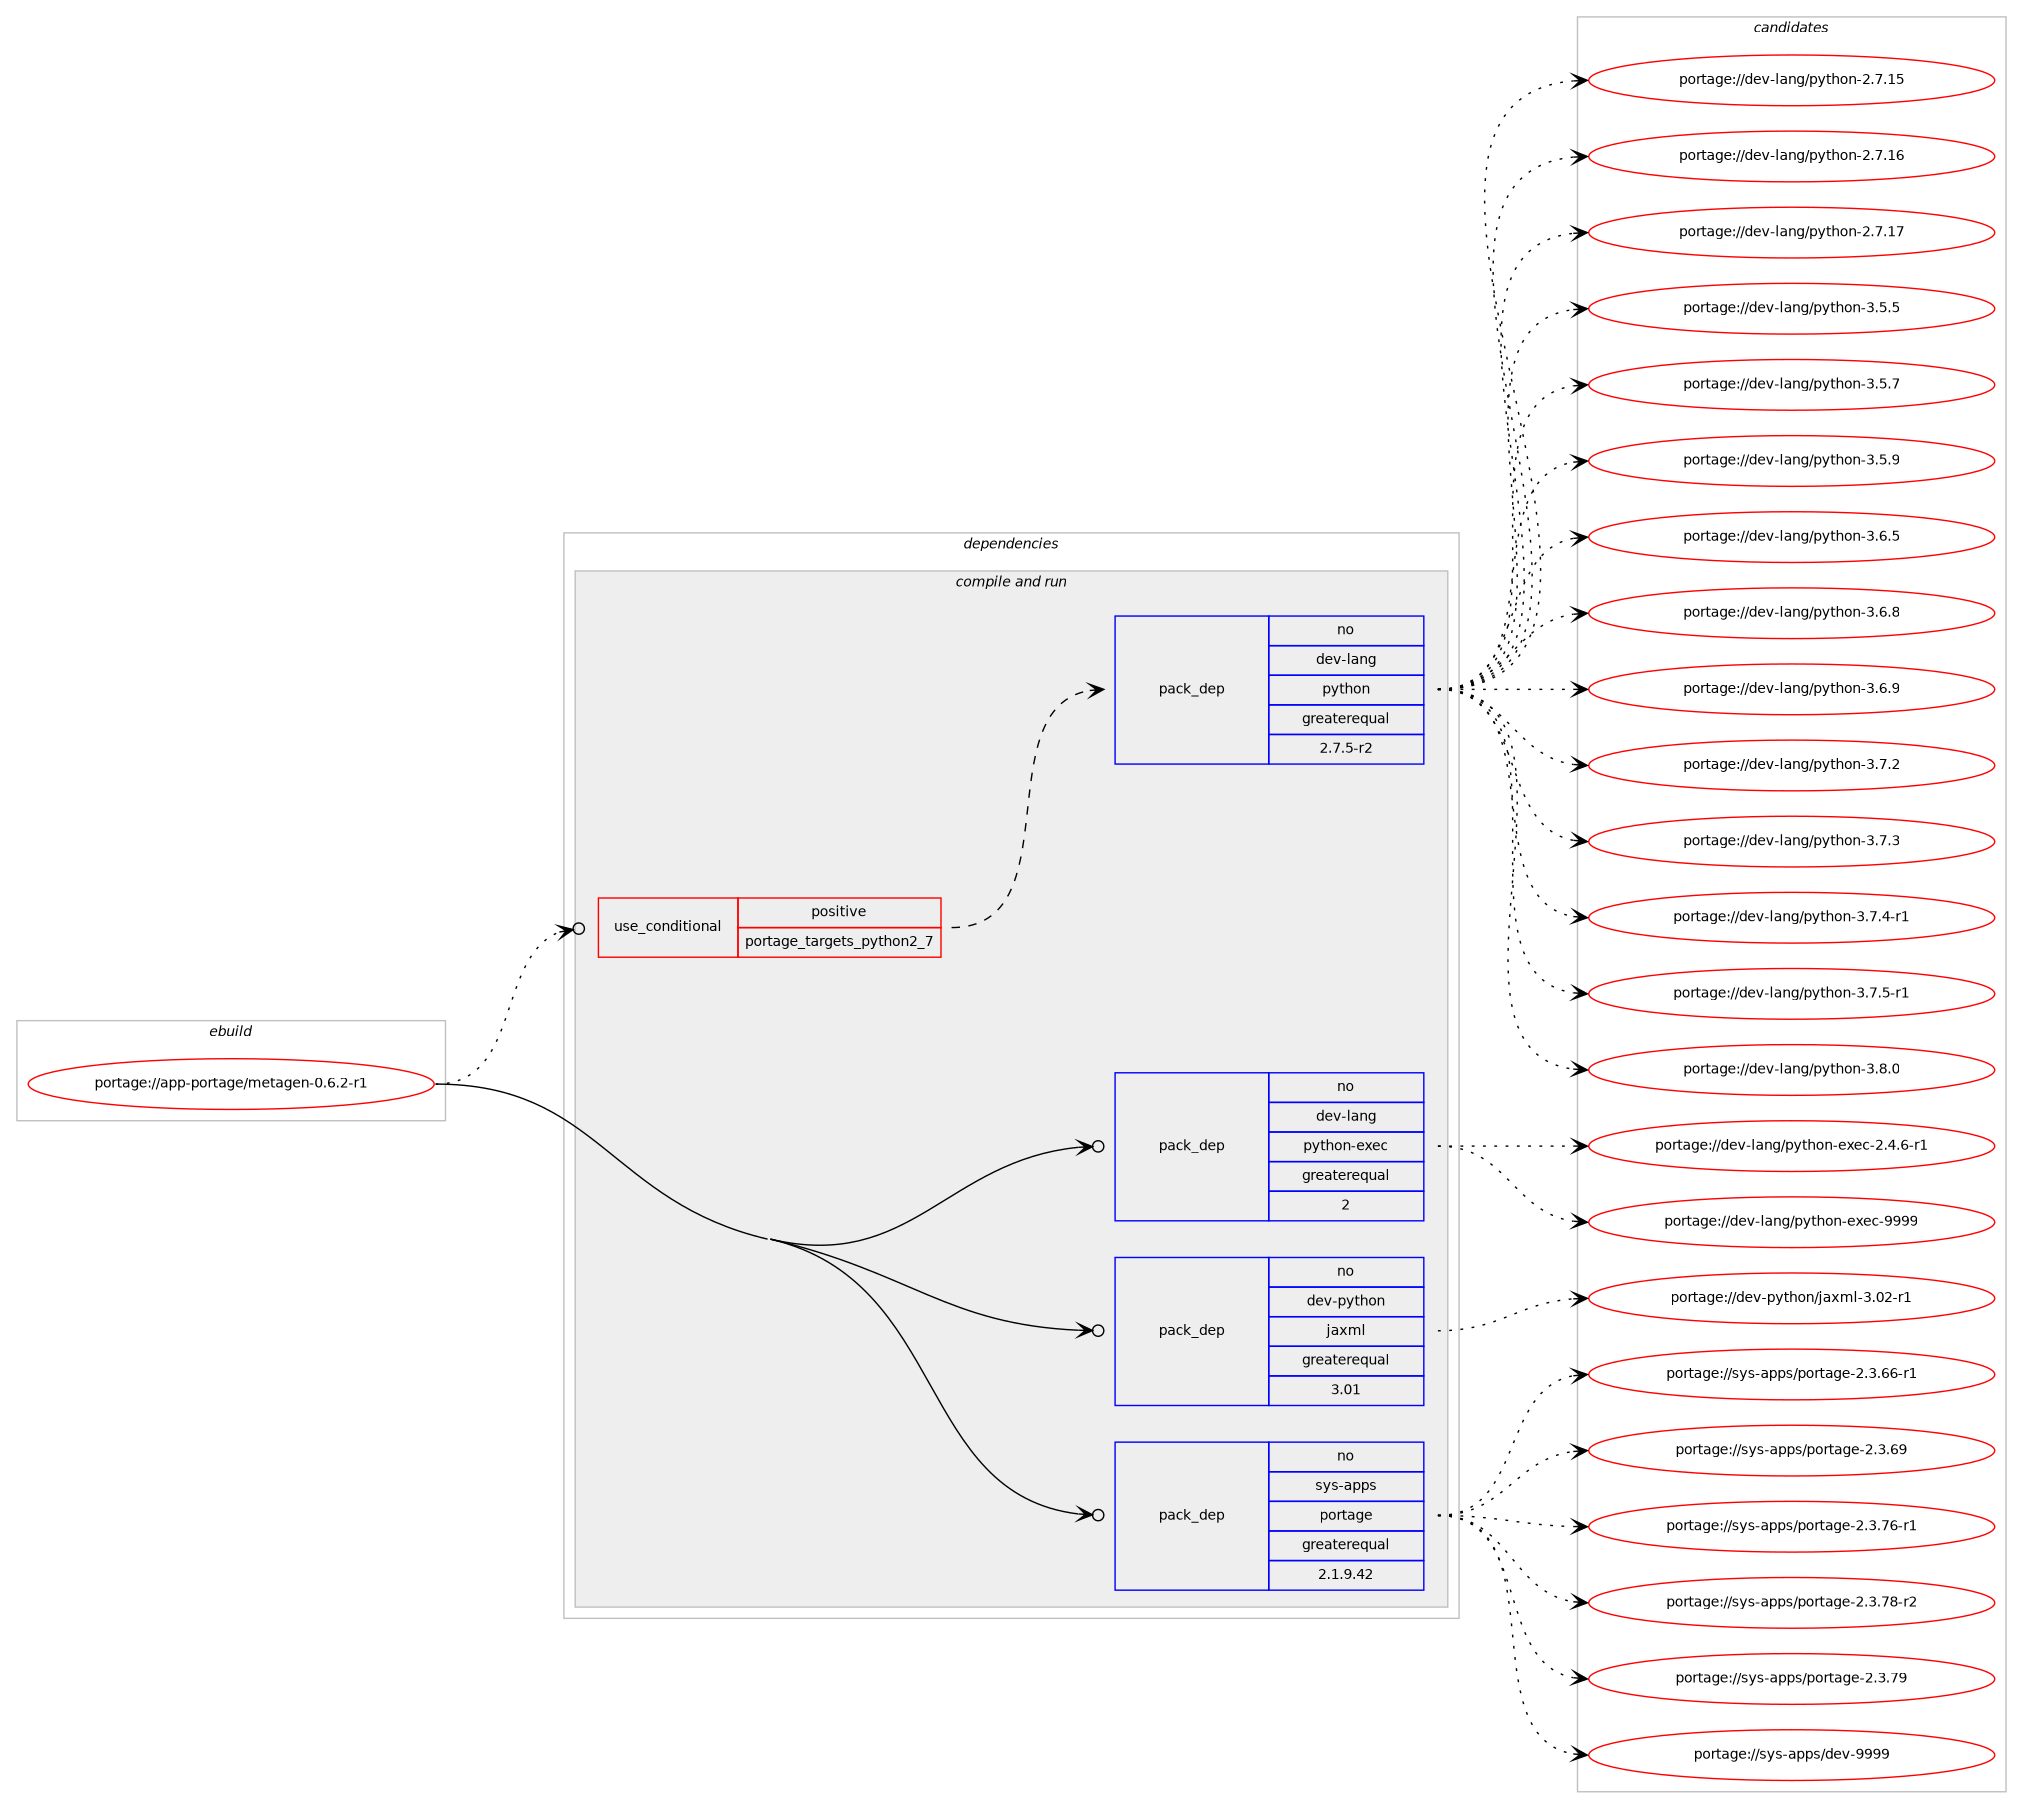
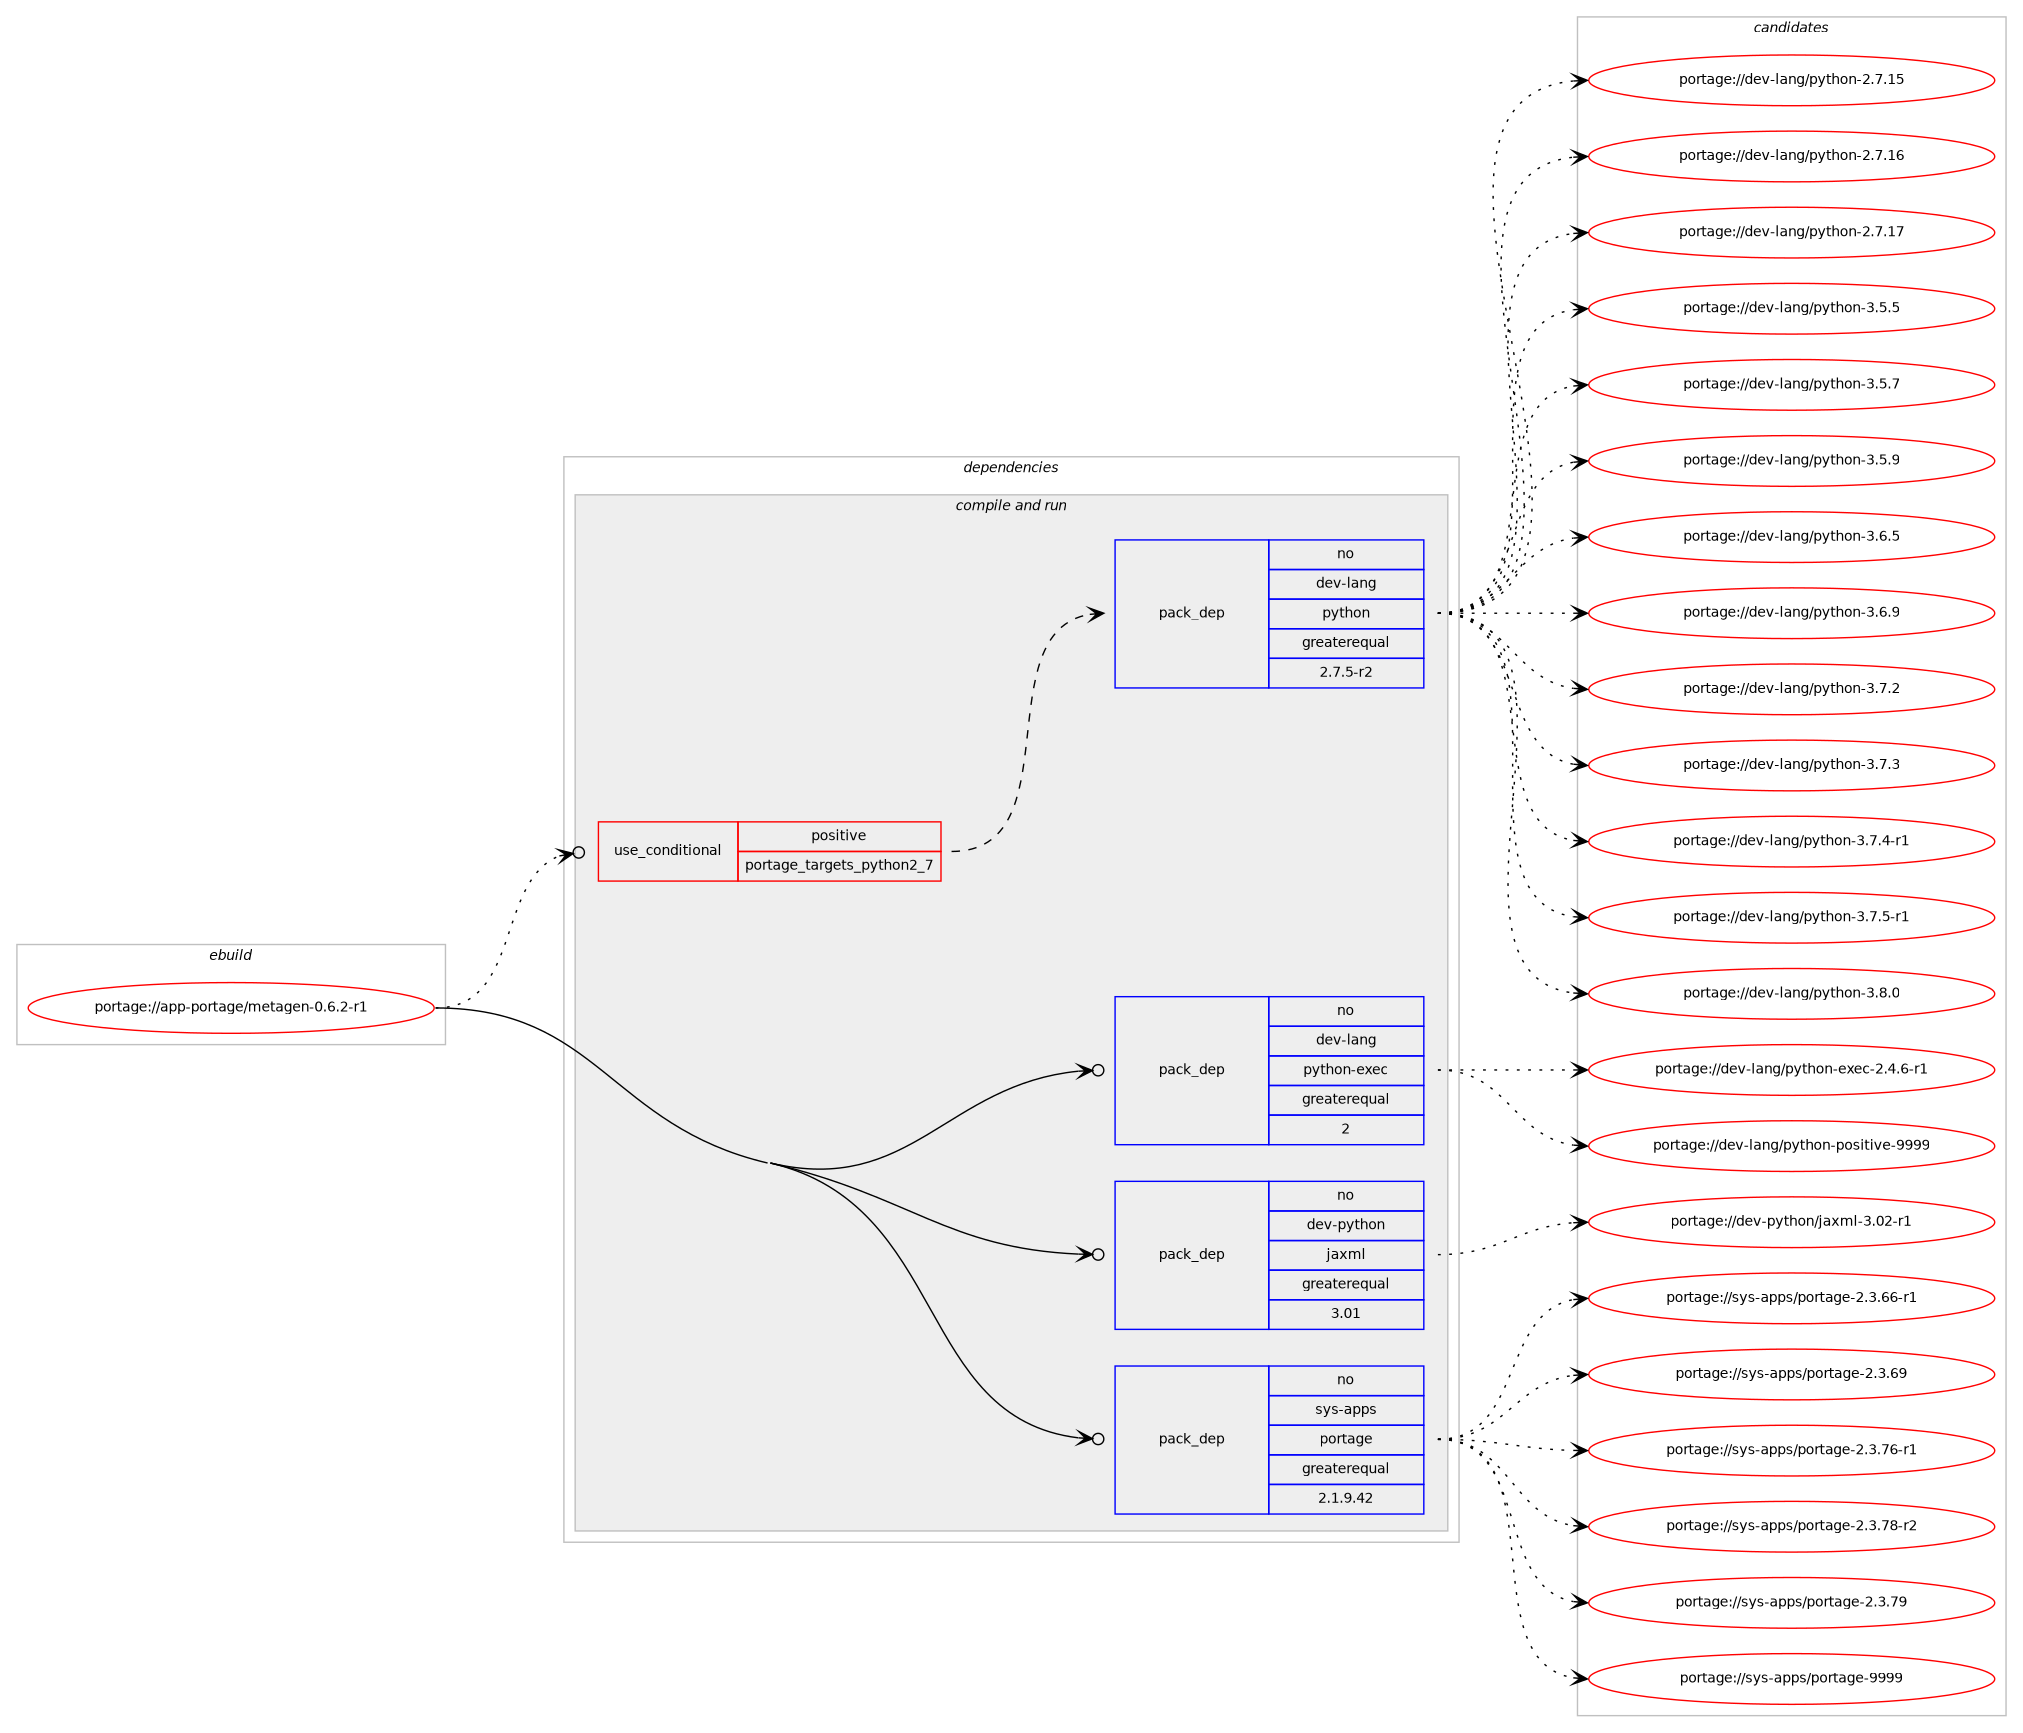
(1792, 613) -> none
(1792, 1222) -> (1792, 1146)
(1792, 1755) -> (1792, 1679)
